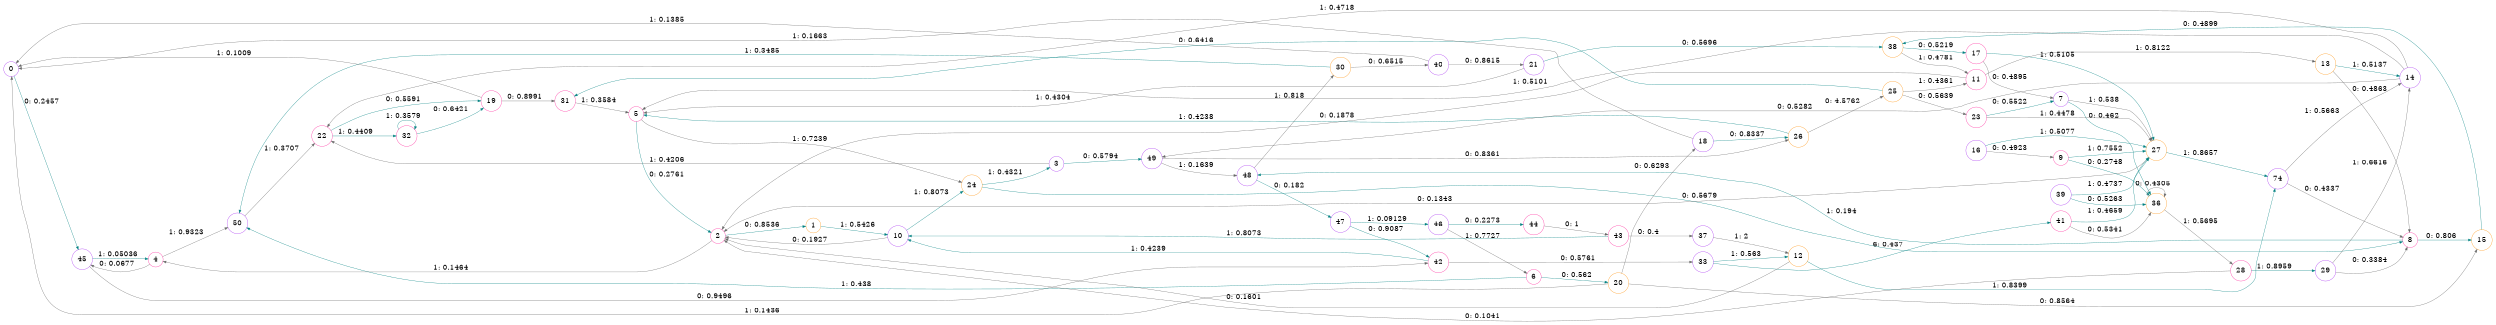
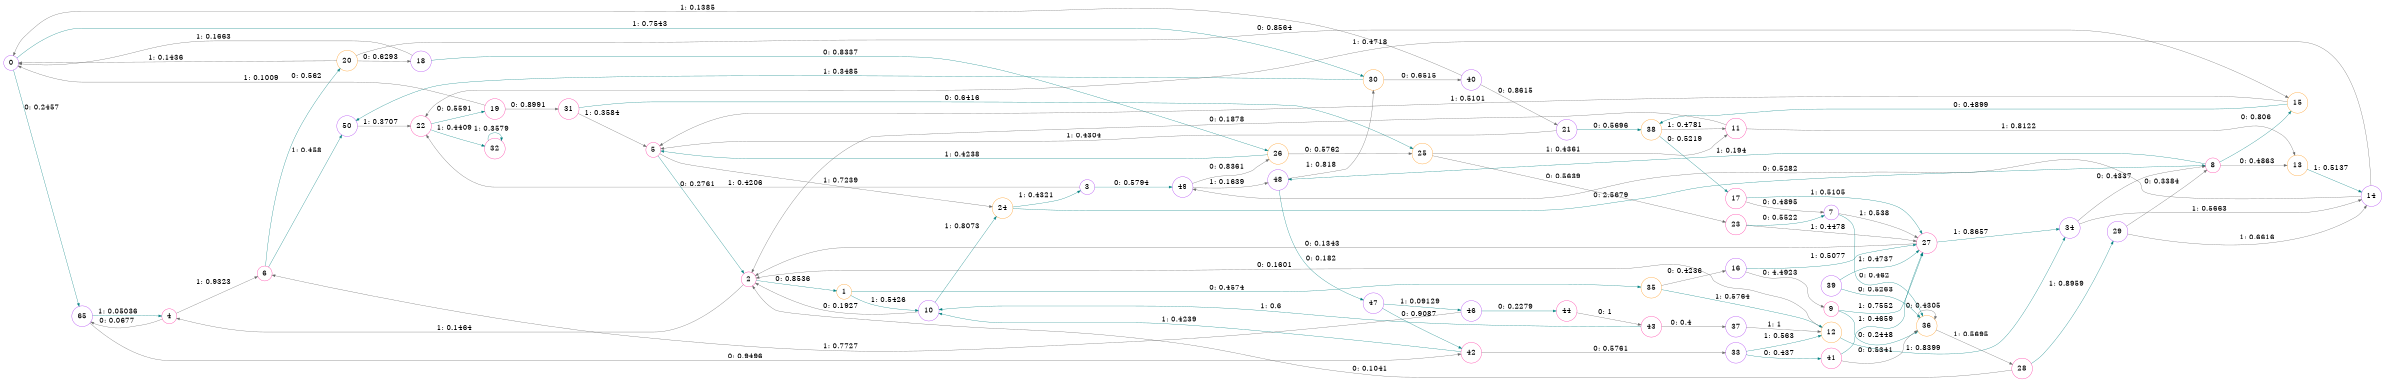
none -> (688, 28)
(1233, 44) -> (998, 102)
(1530, 90) -> (1472, 103)
(1846, 101) -> (1326, 150)
(450, 124) -> none
(2387, 143) -> (2252, 165)
(2013, 148) -> (1784, 273)
(2156, 150) -> (1927, 243)
(2109, 162) -> (1879, 335)
(2278, 179) -> (2070, 228)
(1703, 196) -> (1614, 195)
(1486, 221) -> (1519, 307)
(1247, 233) -> (1278, 306)
(1751, 237) -> (1784, 325)
(194, 243) -> (216, 295)
(1893, 245) -> (1784, 353)
(82, 259) -> (82, 316)
(861, 284) -> (311, 151)
none -> (1651, 288)
